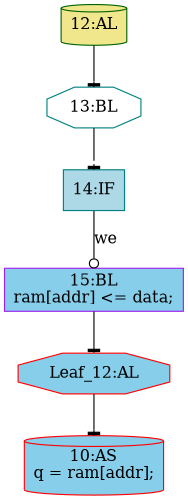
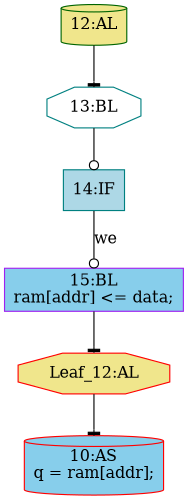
(94, 144) -> (94, 144)
(94, 374) -> (94, 374)
